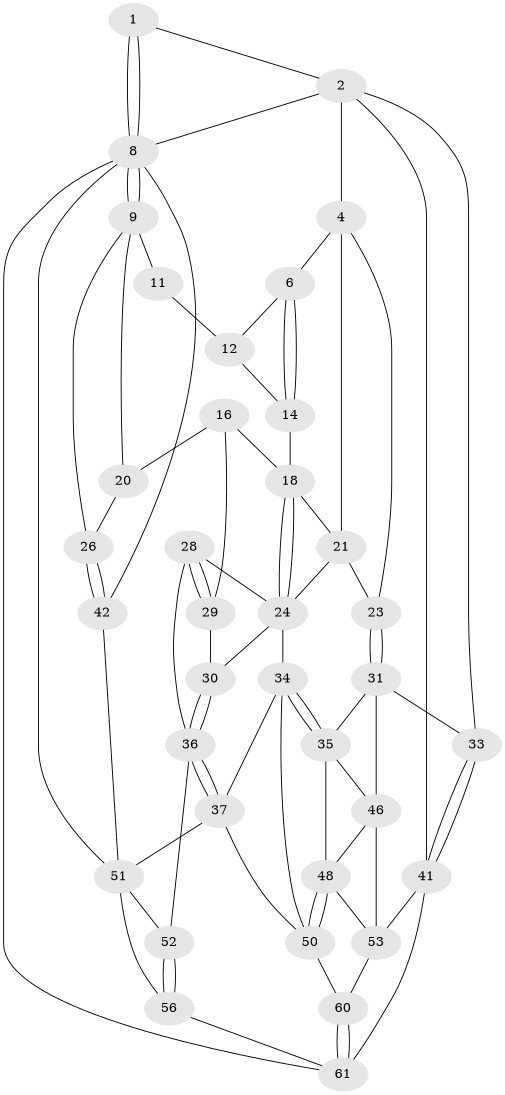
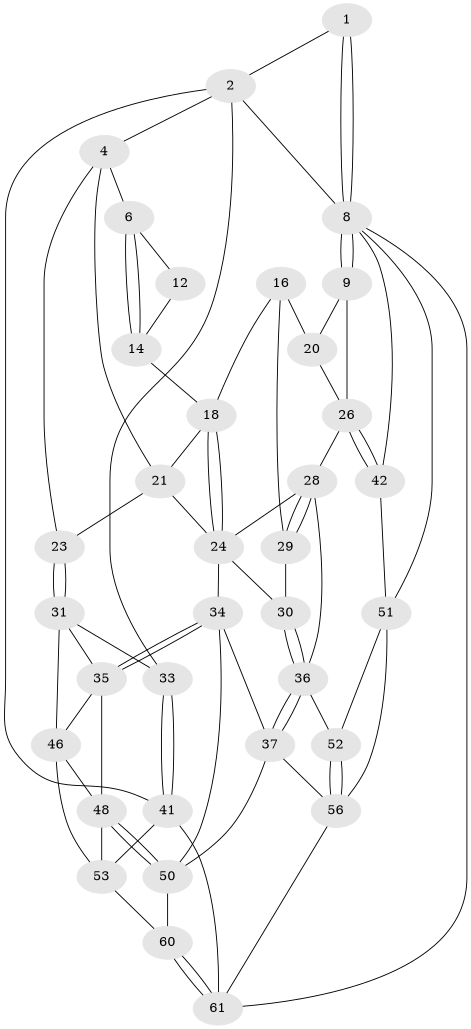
(158, 284) -> none
none -> (330, 449)
(169, 844) -> (303, 778)
